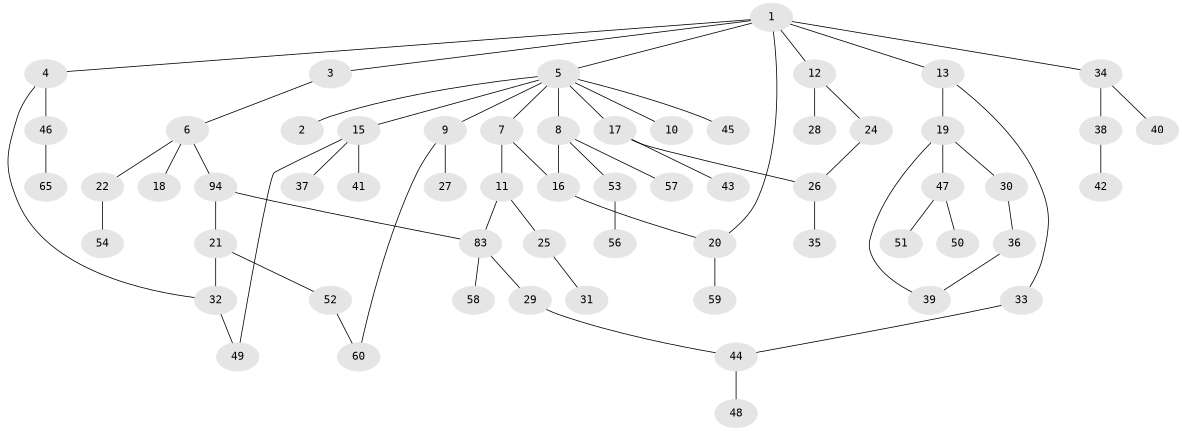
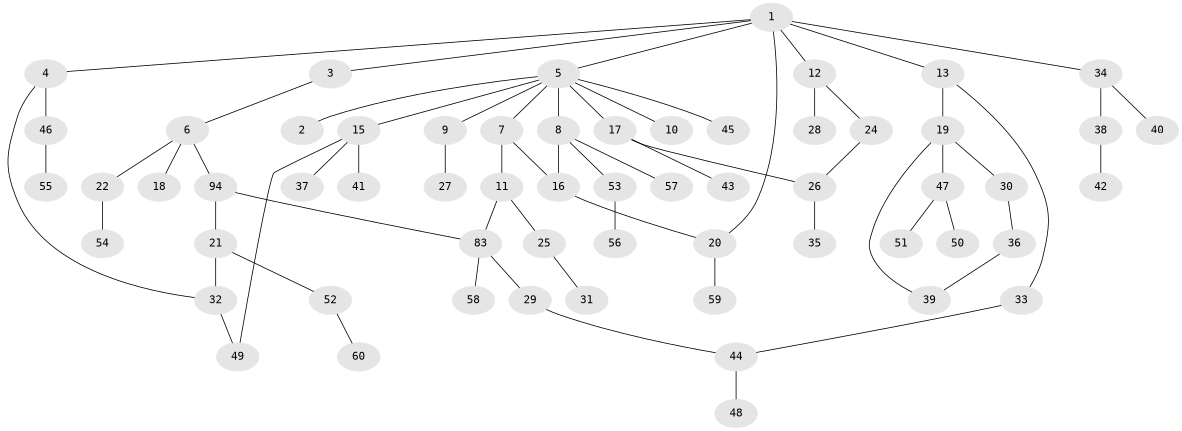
(46, 187) -> (46, 187)
(390, 240) -> none
